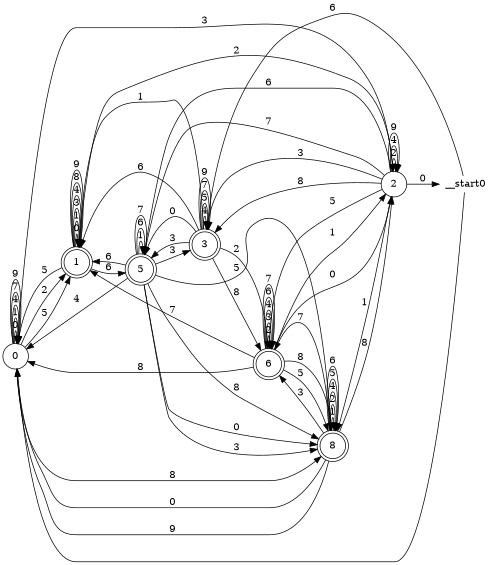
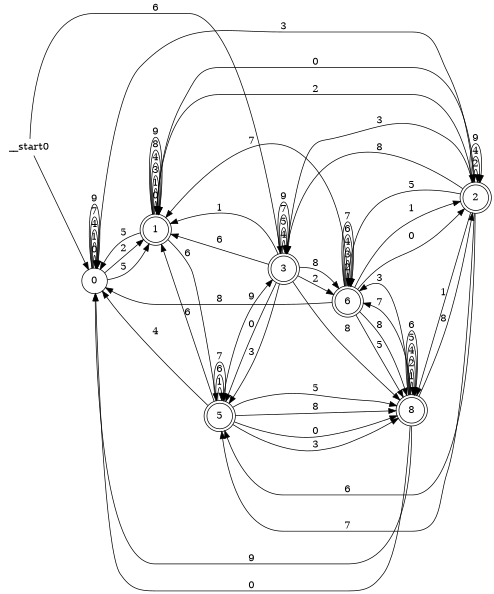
(394, 184) -> (476, 198)
(420, 184) -> (306, 68)
(173, 251) -> (252, 297)
(129, 481) -> (339, 342)
